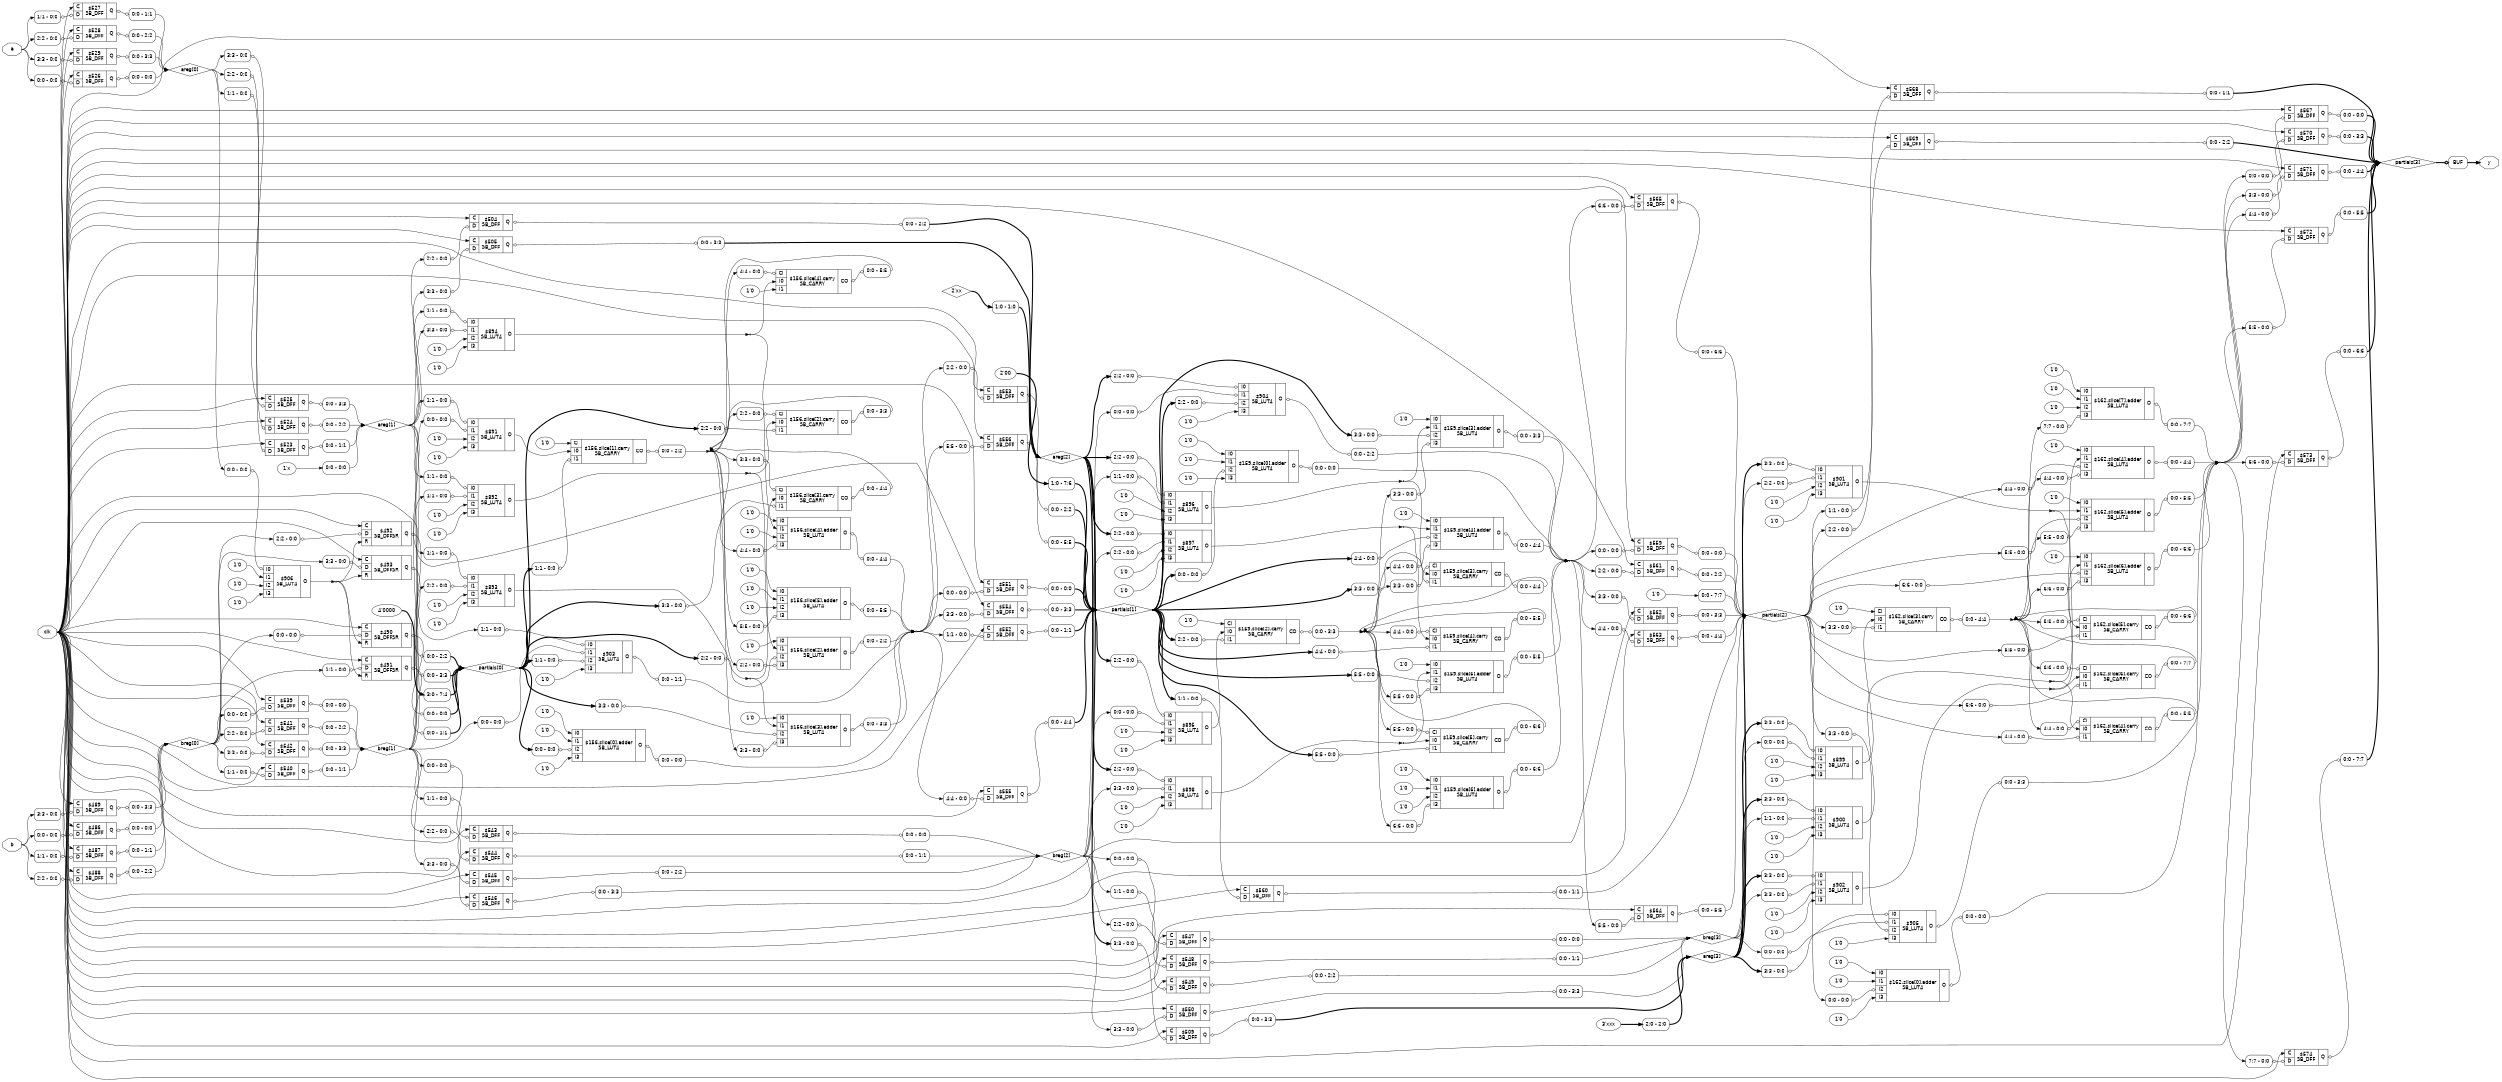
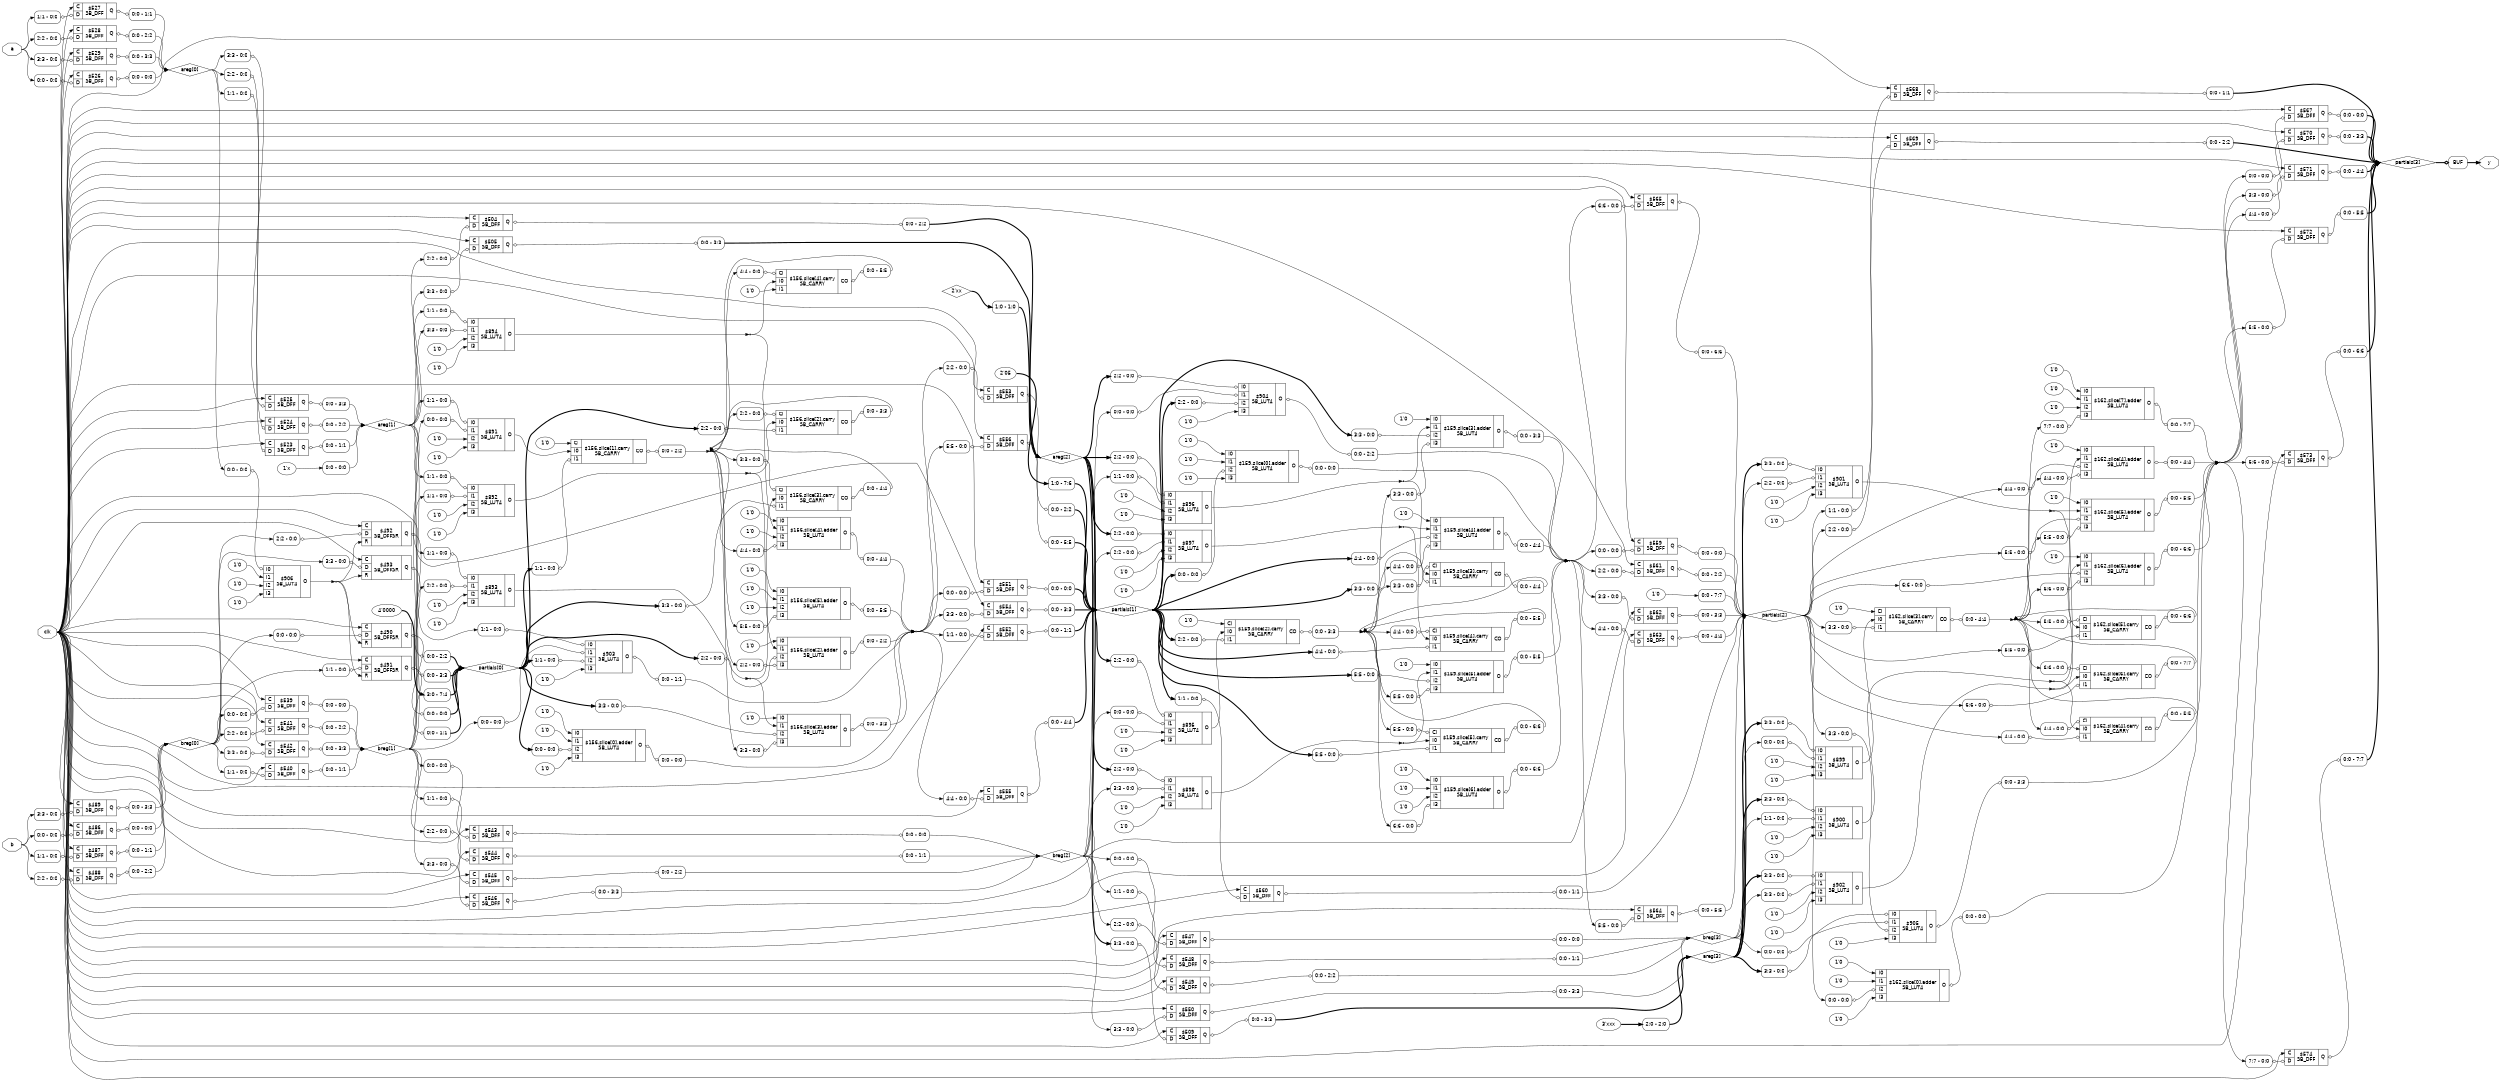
(1005, 374) -> (1005, 374)
